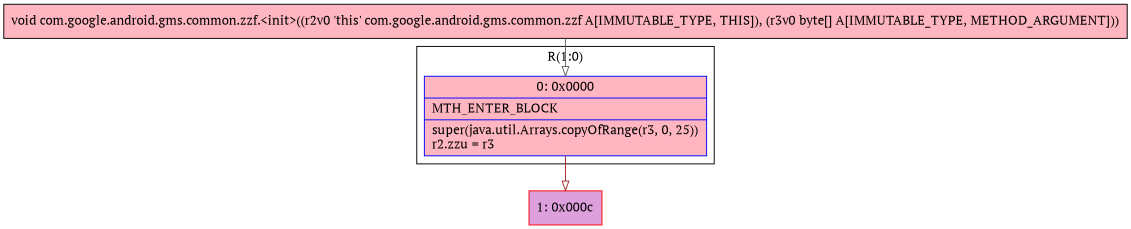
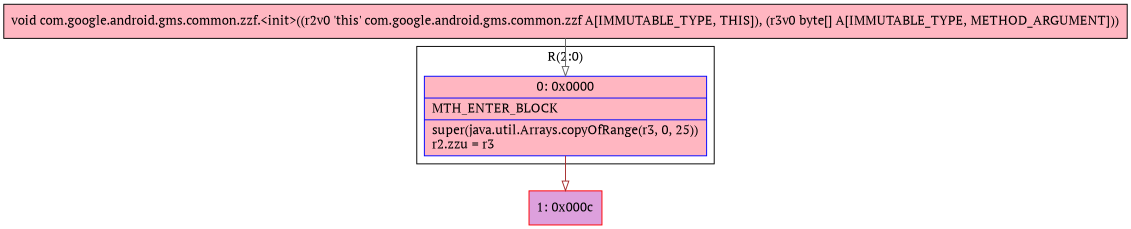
(565, 57) -> (565, 57)
